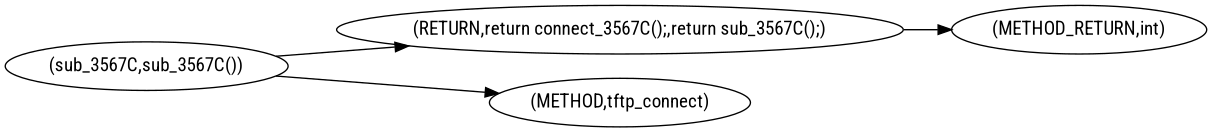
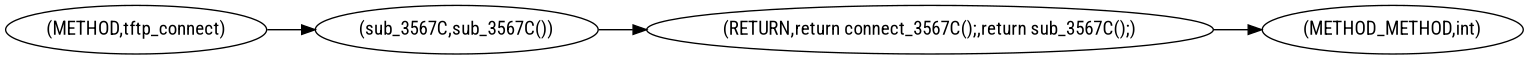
(1079, 30) -> (1393, 30)
(380, 84) -> (284, 30)
